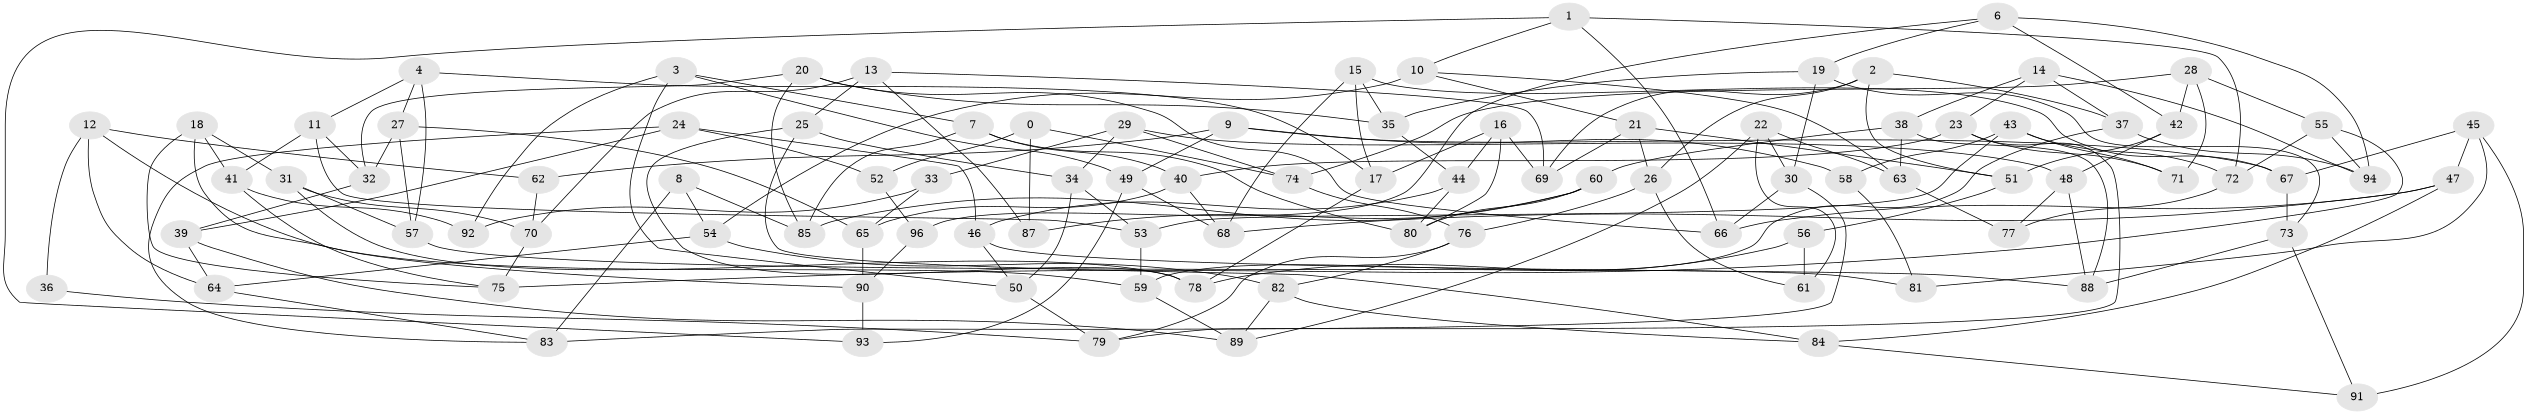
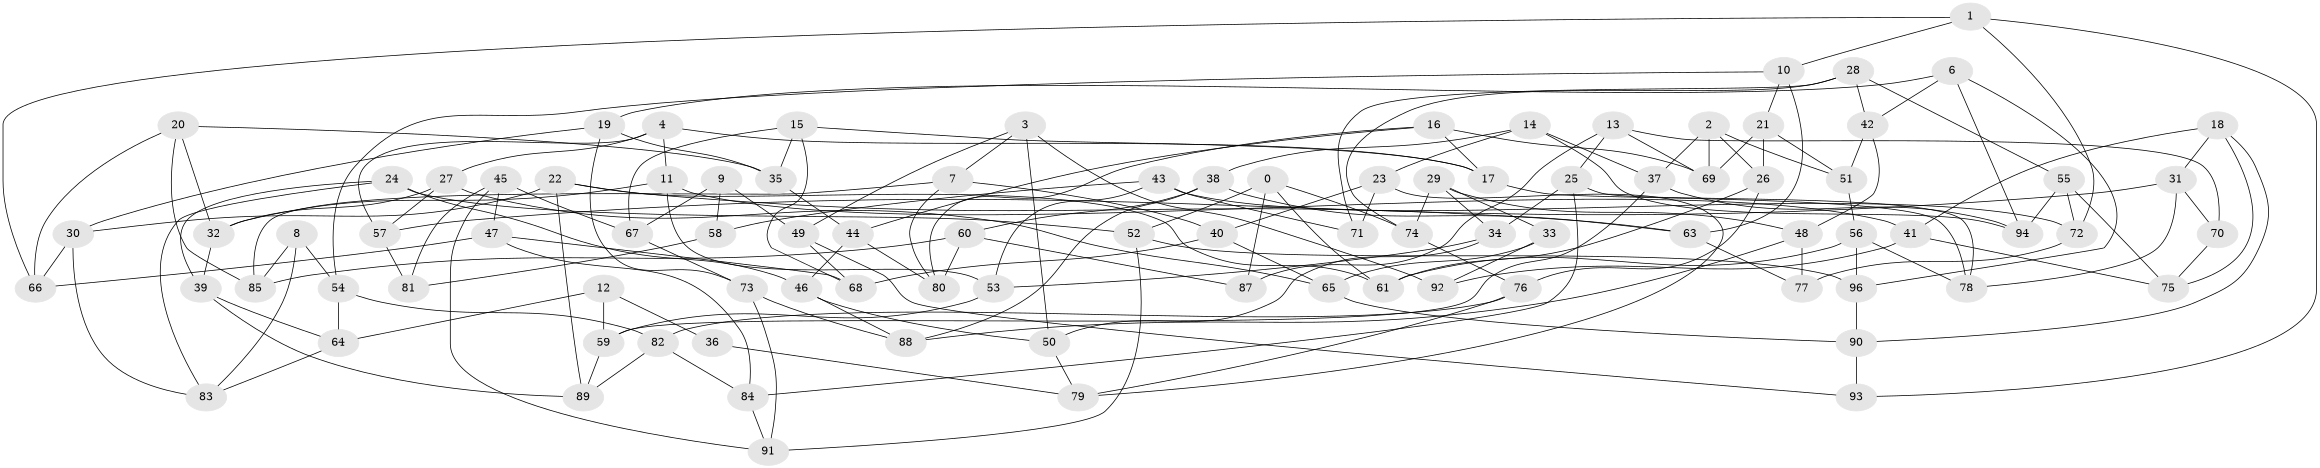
(539, 180) -> none
none -> (1321, 238)
none -> (1856, 261)
none -> (1034, 429)
